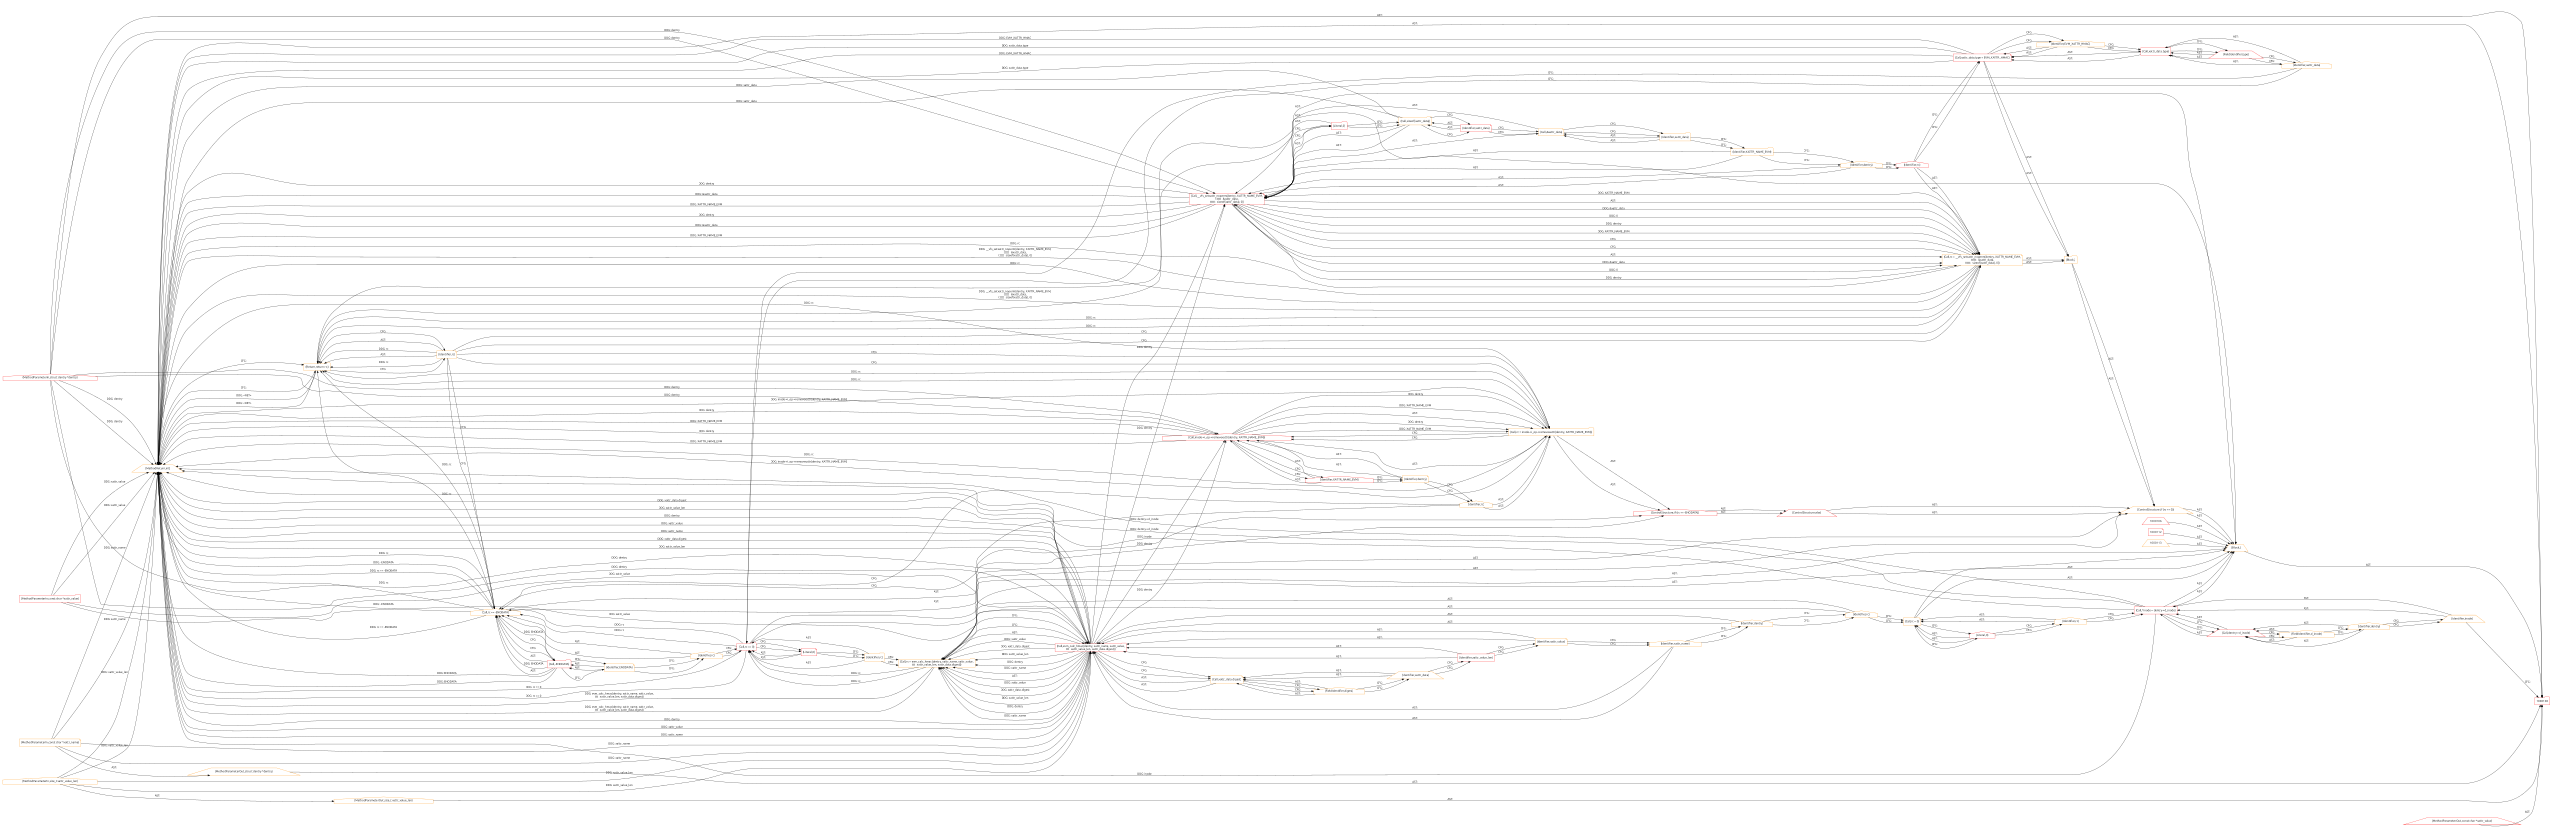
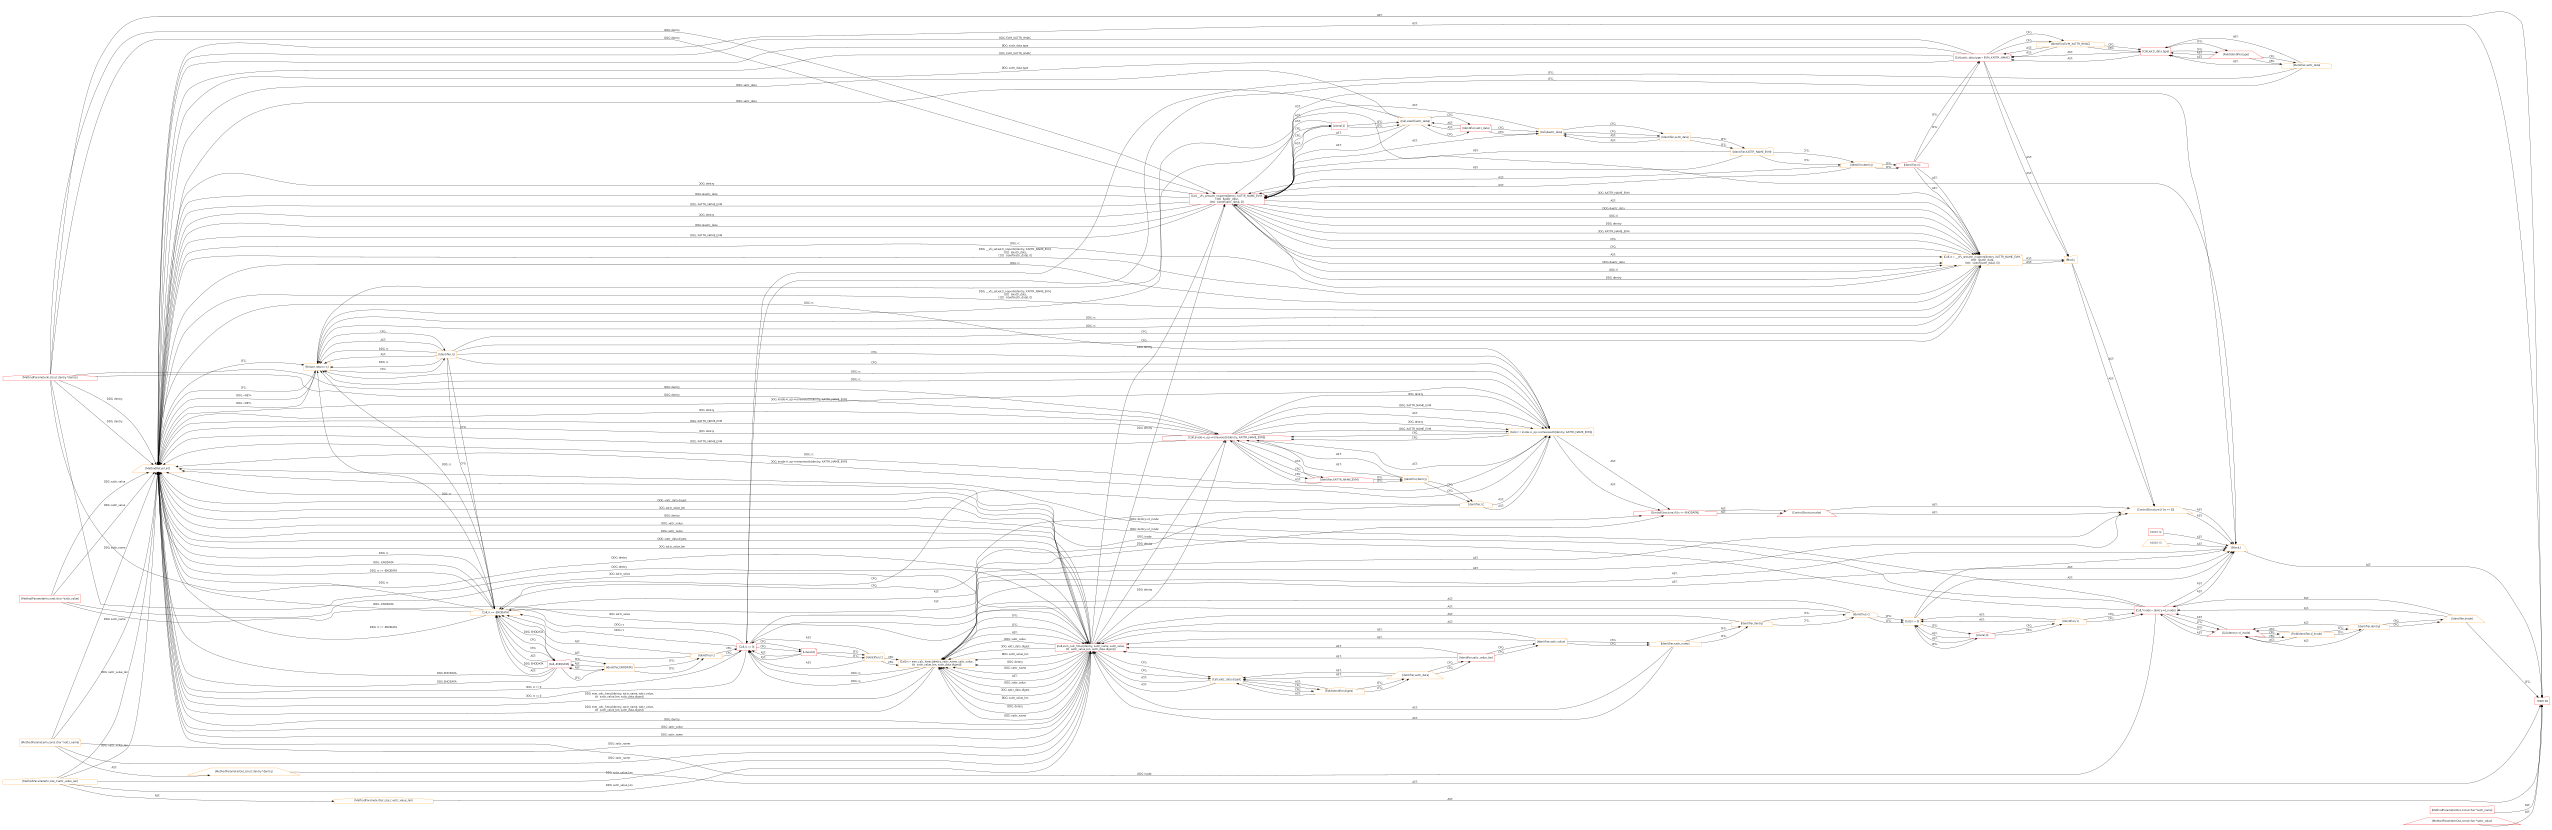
(2156, 521) -> none
none -> (2462, 810)
